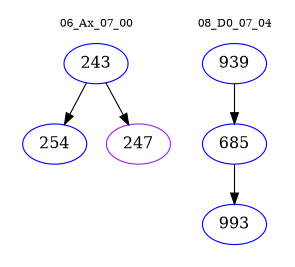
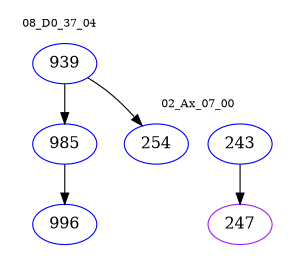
(97, 24) -> (198, 104)
(235, 24) -> (60, 24)
(78, 99) -> (123, 105)
(234, 144) -> (65, 144)
(234, 224) -> (65, 224)
